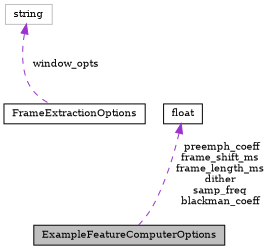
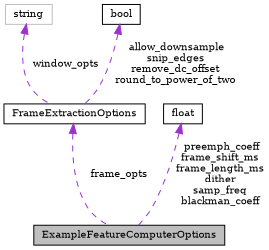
none -> (121, 14)
none -> (78, 185)
